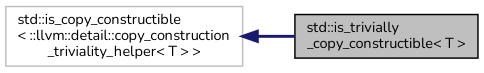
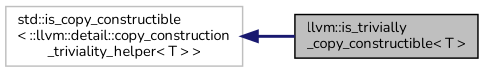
(386, 36) -> (386, 36)
